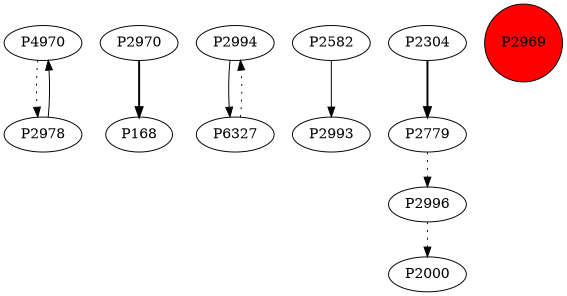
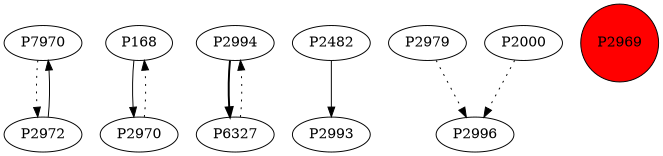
(43, 43) -> (43, 43)
(331, 43) -> (331, 43)
(427, 43) -> none
none -> (133, 84)
(139, 84) -> (146, 94)
(229, 84) -> (229, 84)
(43, 135) -> (43, 135)
(427, 135) -> (427, 43)
(427, 235) -> (502, 85)
